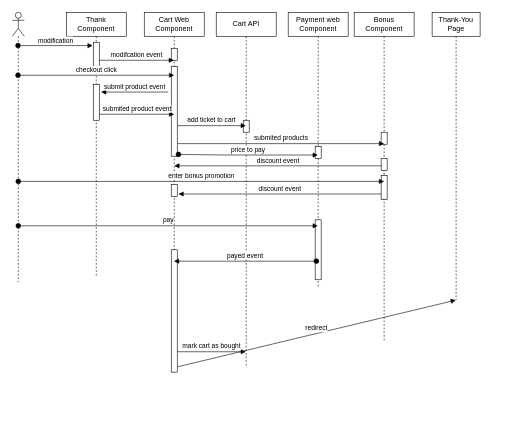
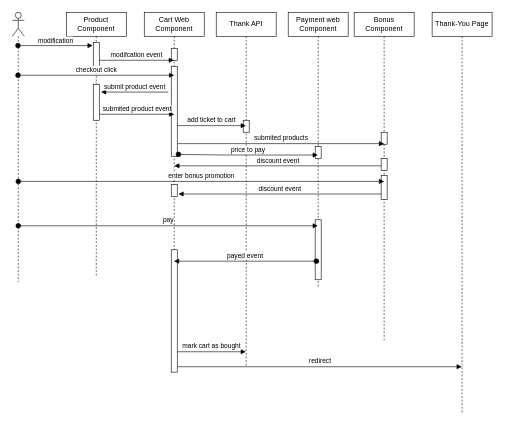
(96, 24) -> (96, 24)
(246, 24) -> (246, 24)
(456, 156) -> (462, 213)
